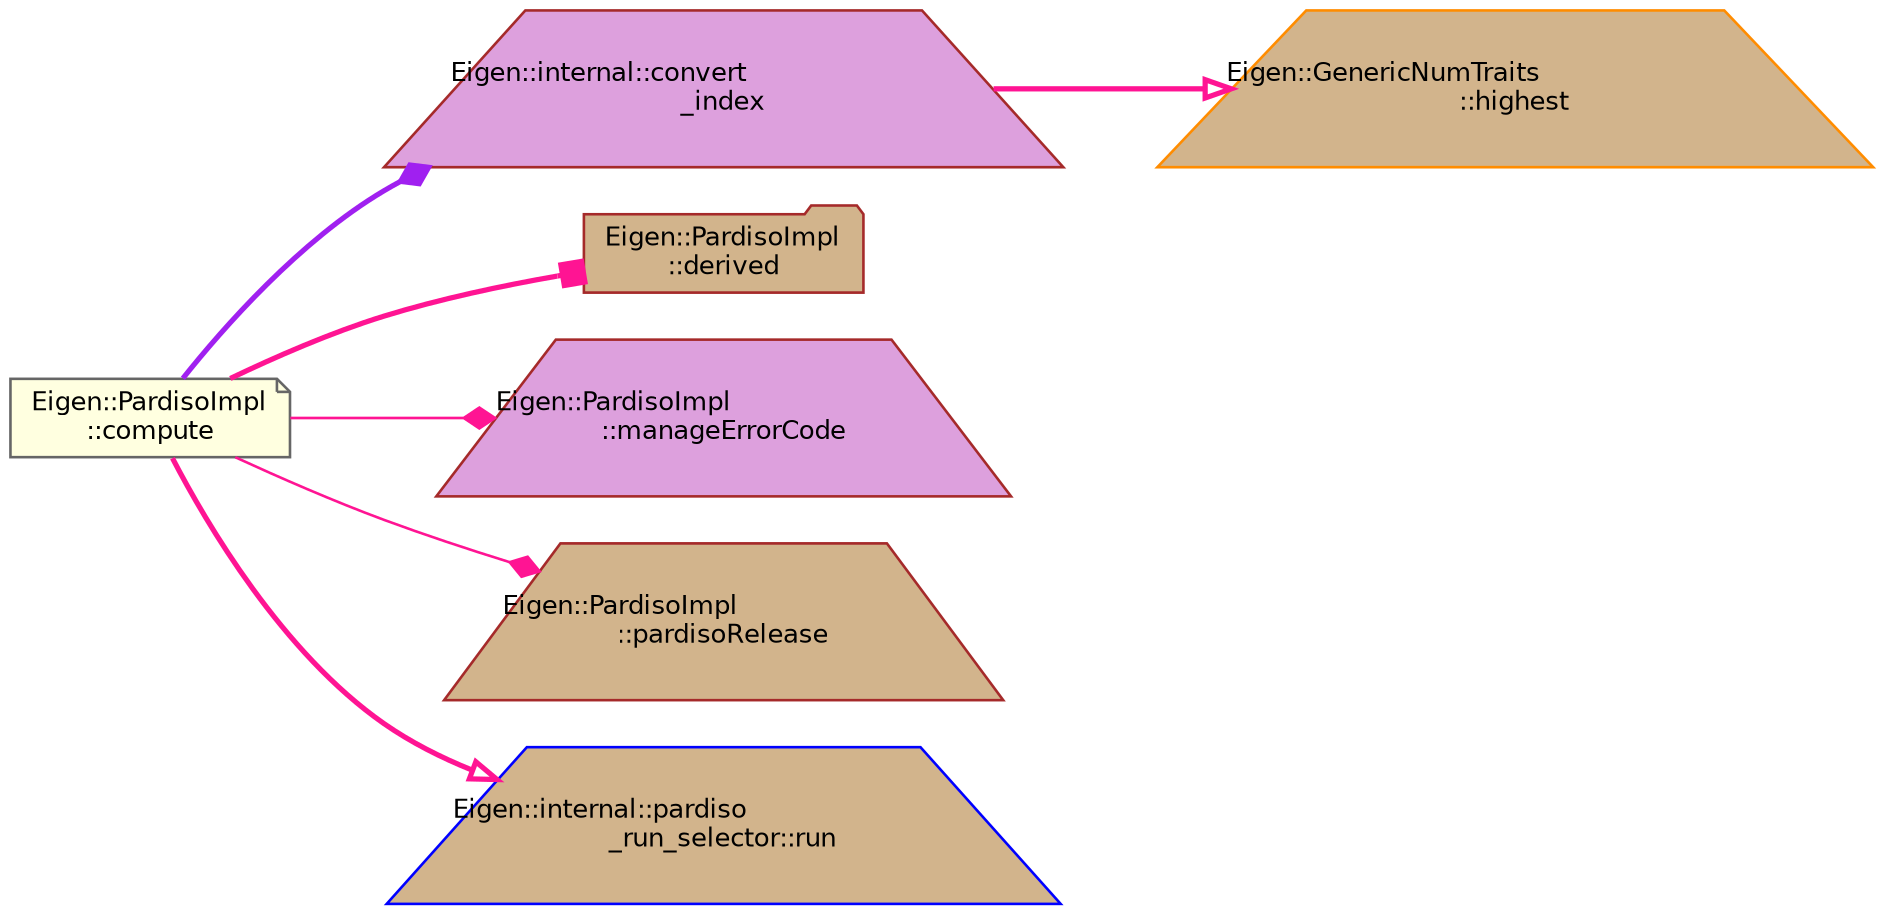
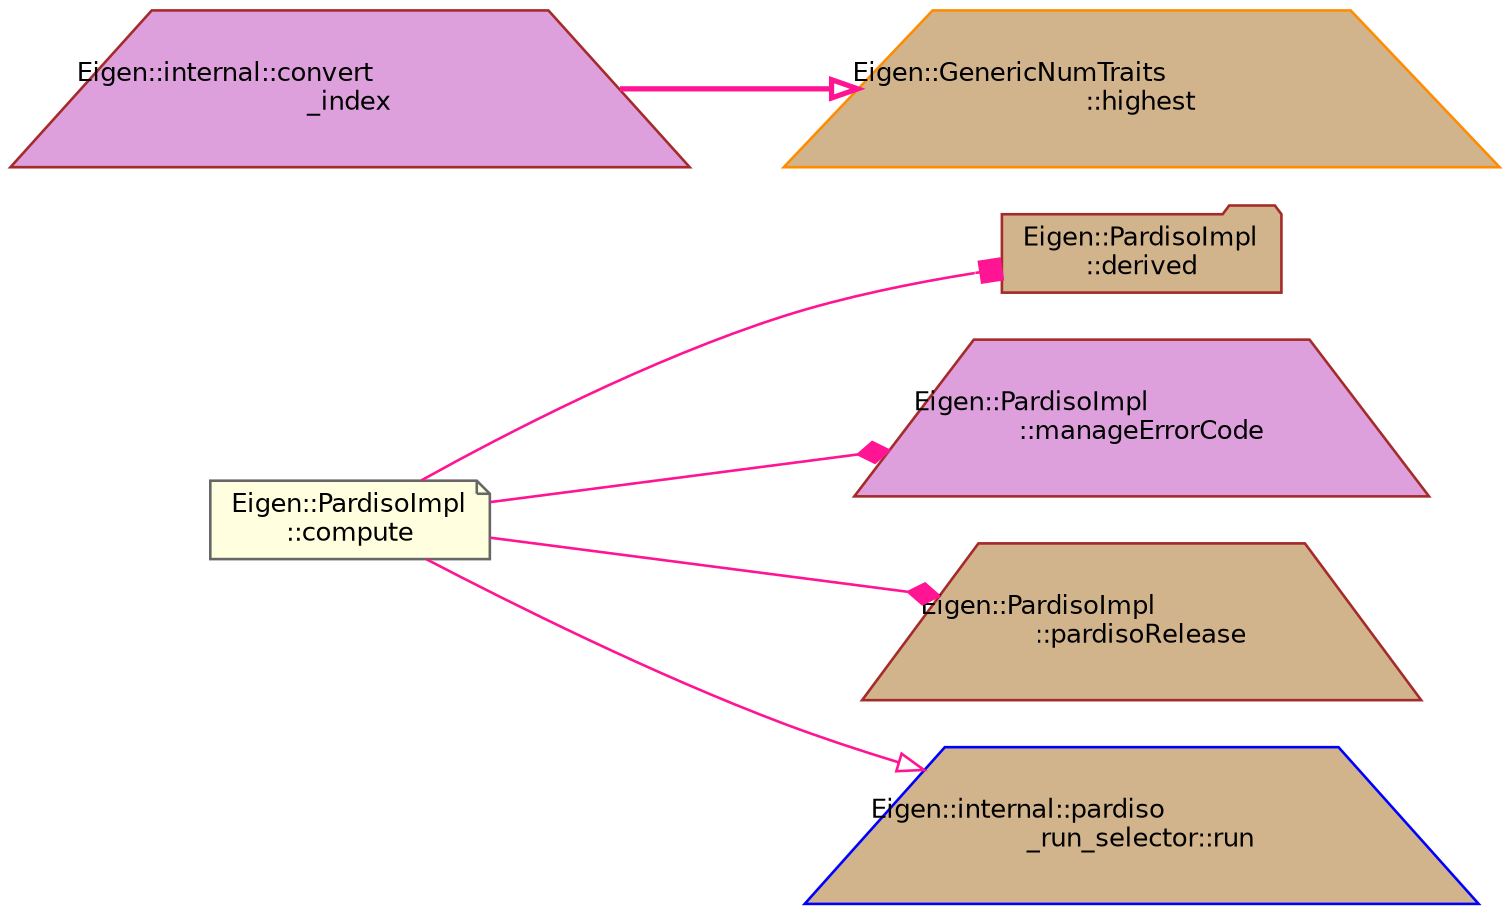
(282, 270) -> none
(390, 314) -> (689, 351)
(295, 641) -> (658, 672)
